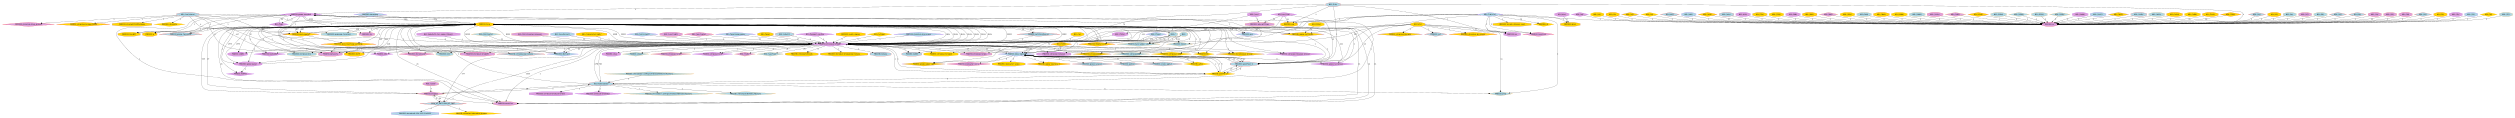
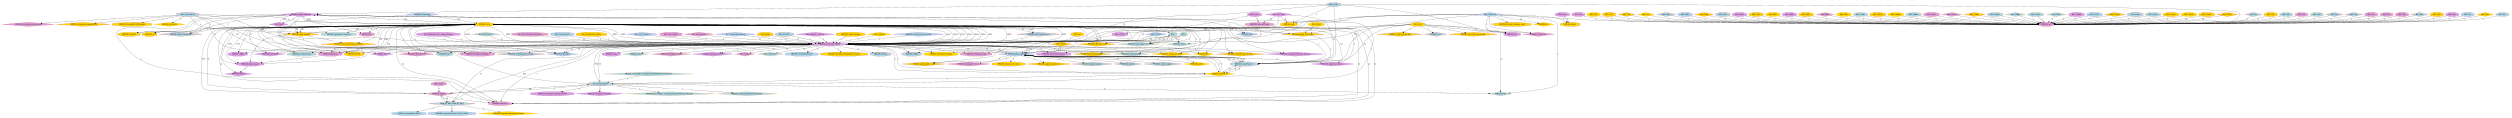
(1580, 14) -> (1578, 14)
(802, 54) -> (802, 54)
none -> (409, 114)
